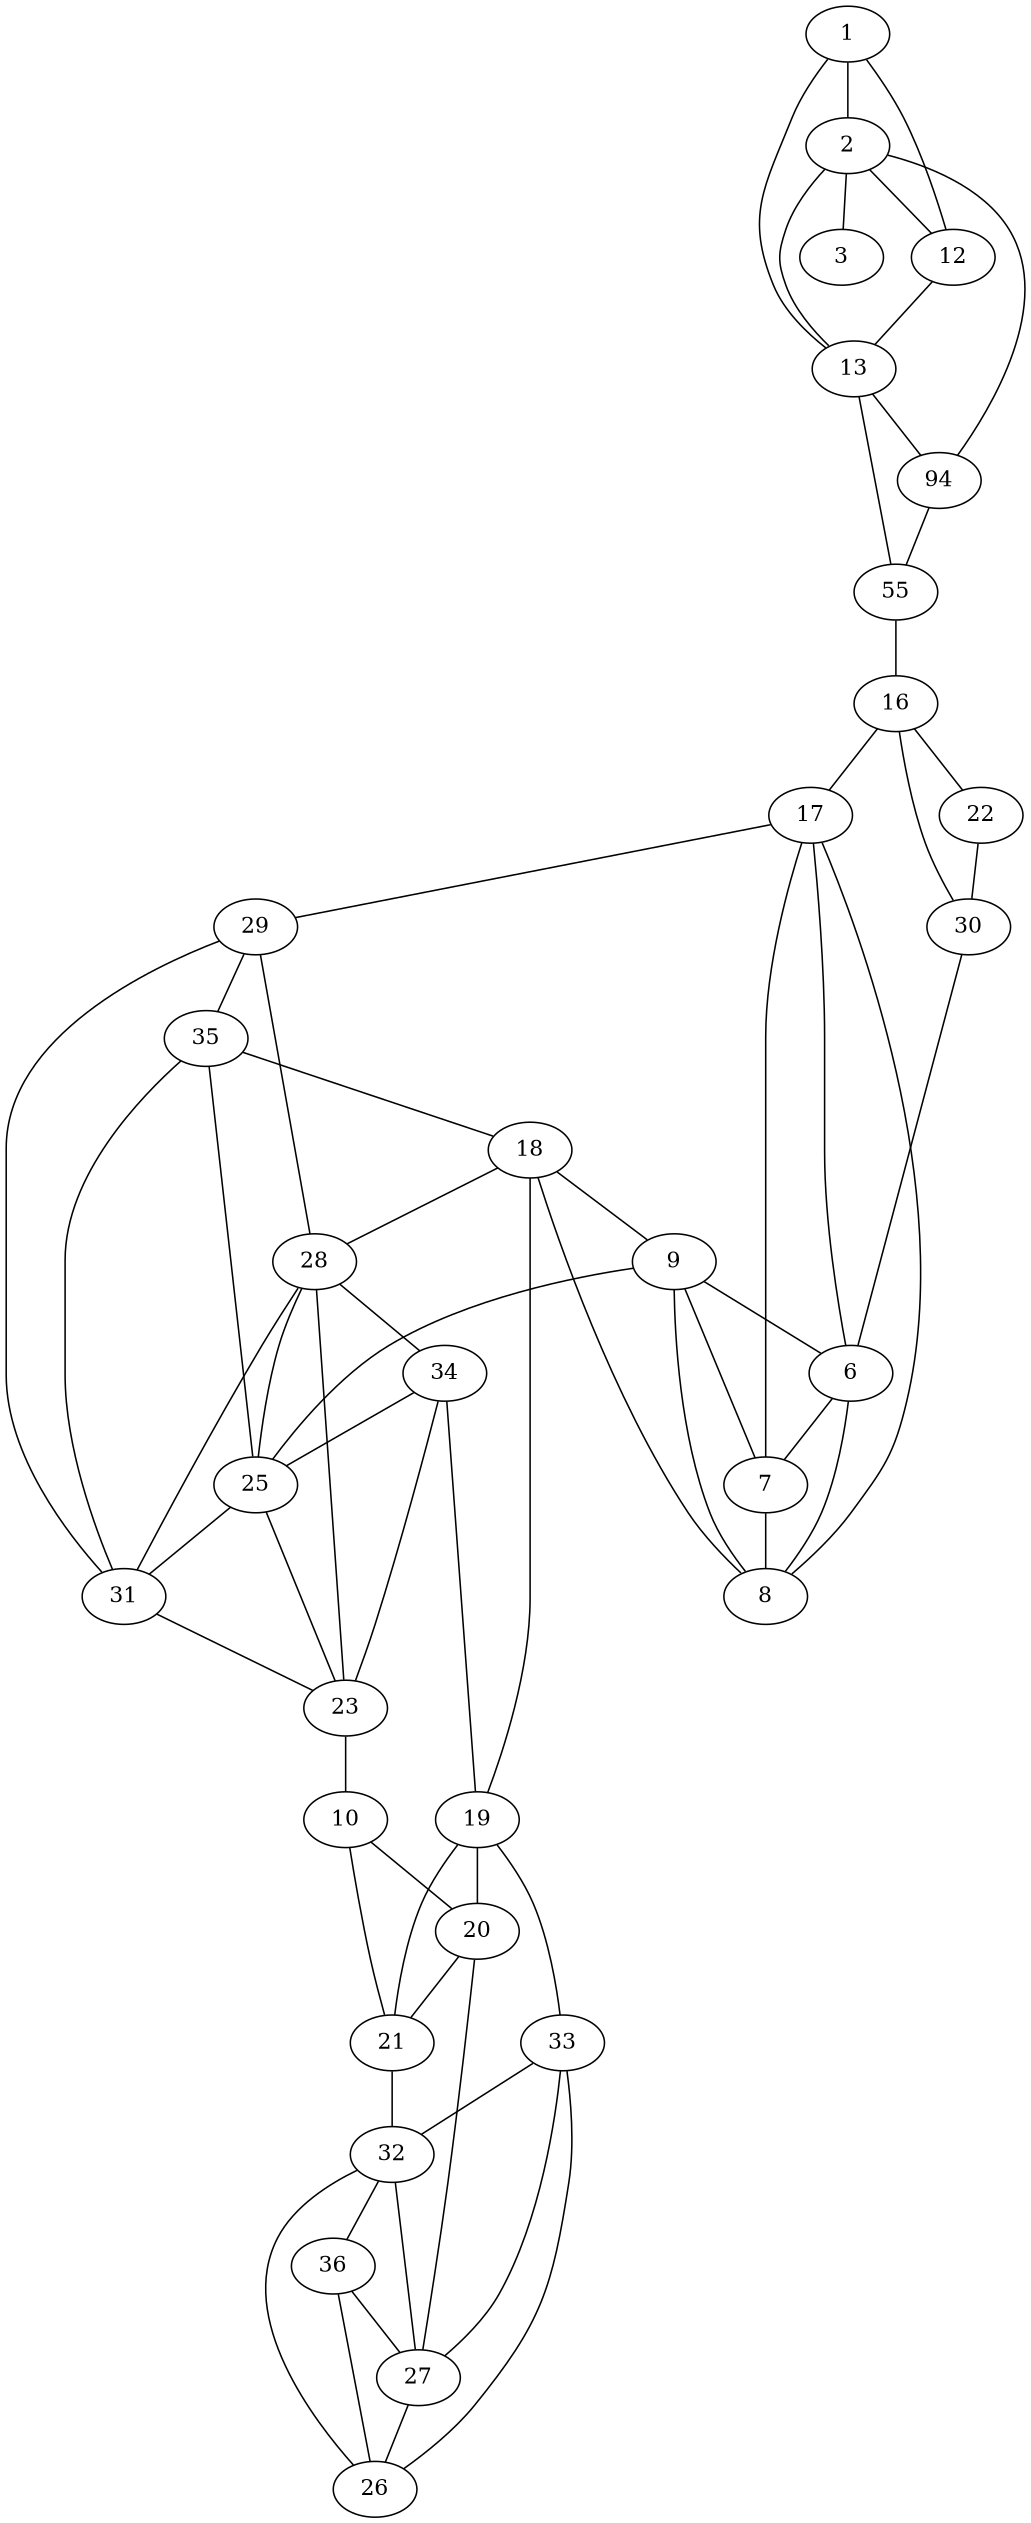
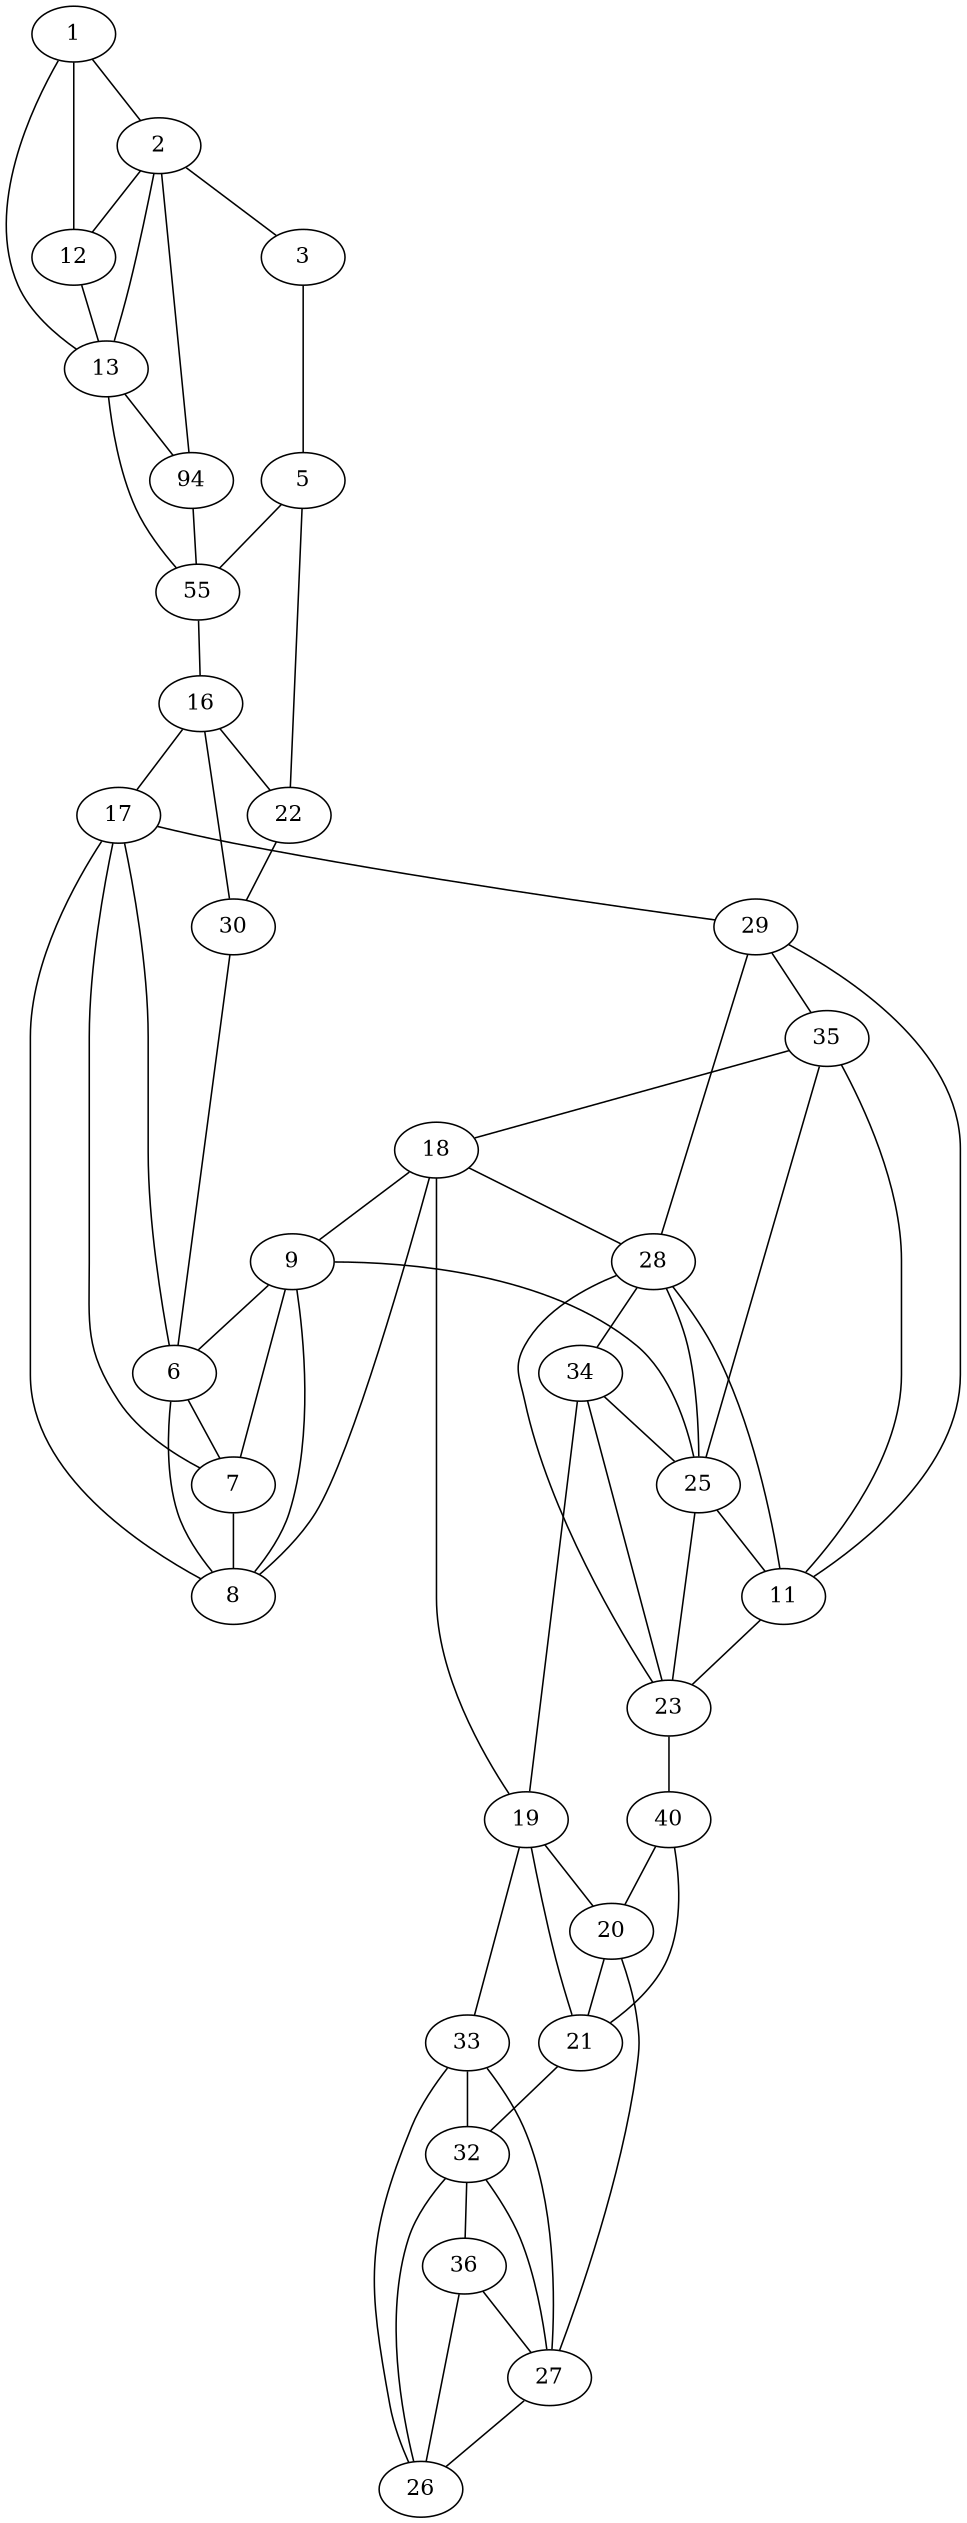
none -> (303, 480)
(124, 1596) -> (784, 1596)
(346, 1820) -> (669, 1820)
